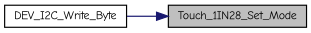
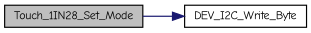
(142, 16) -> (158, 16)
